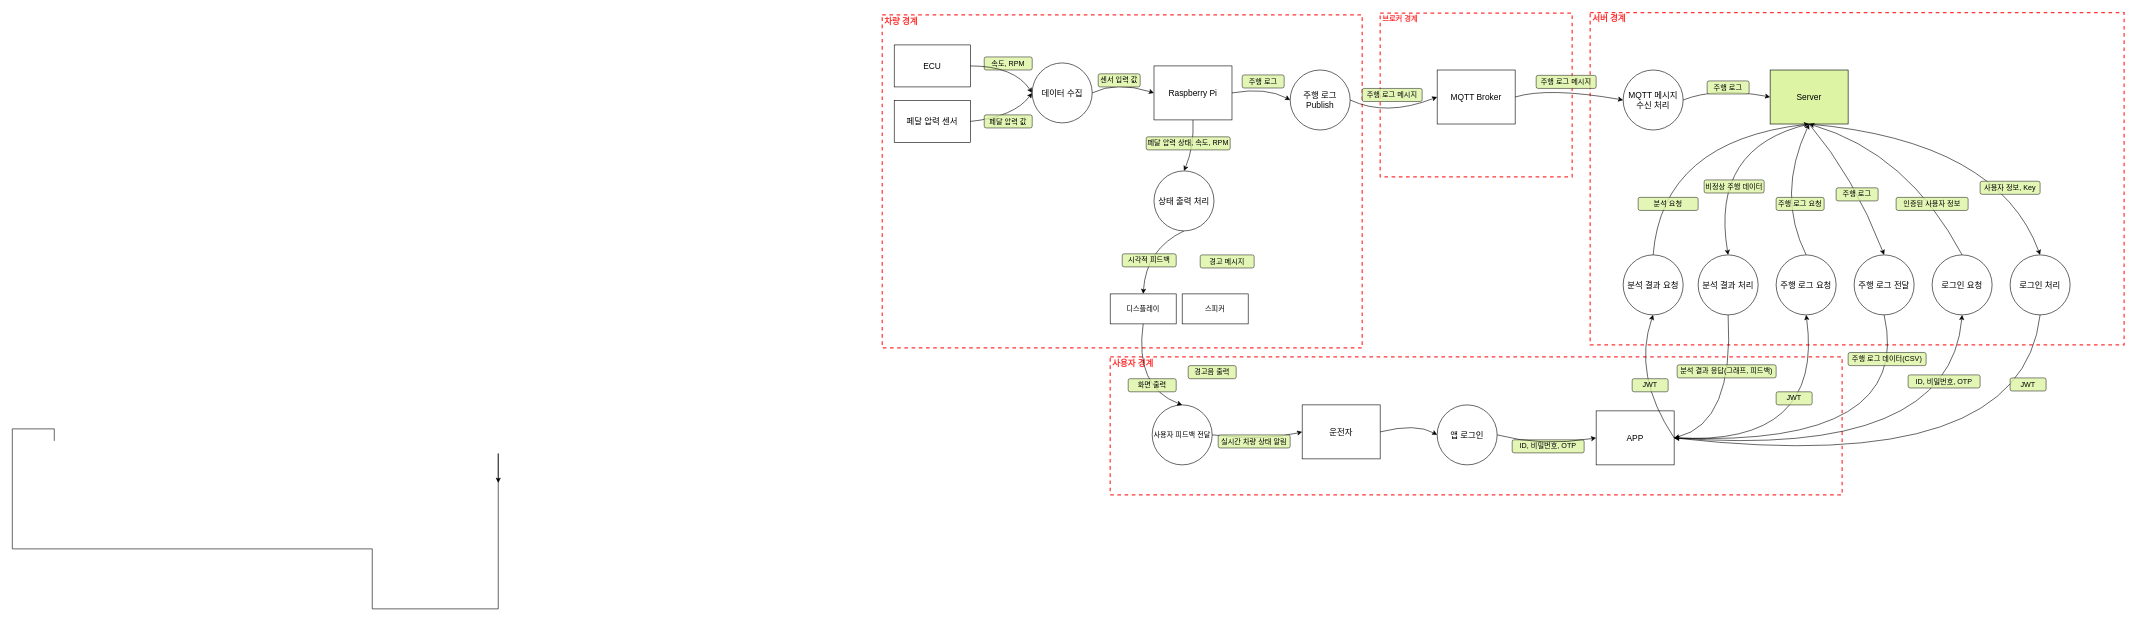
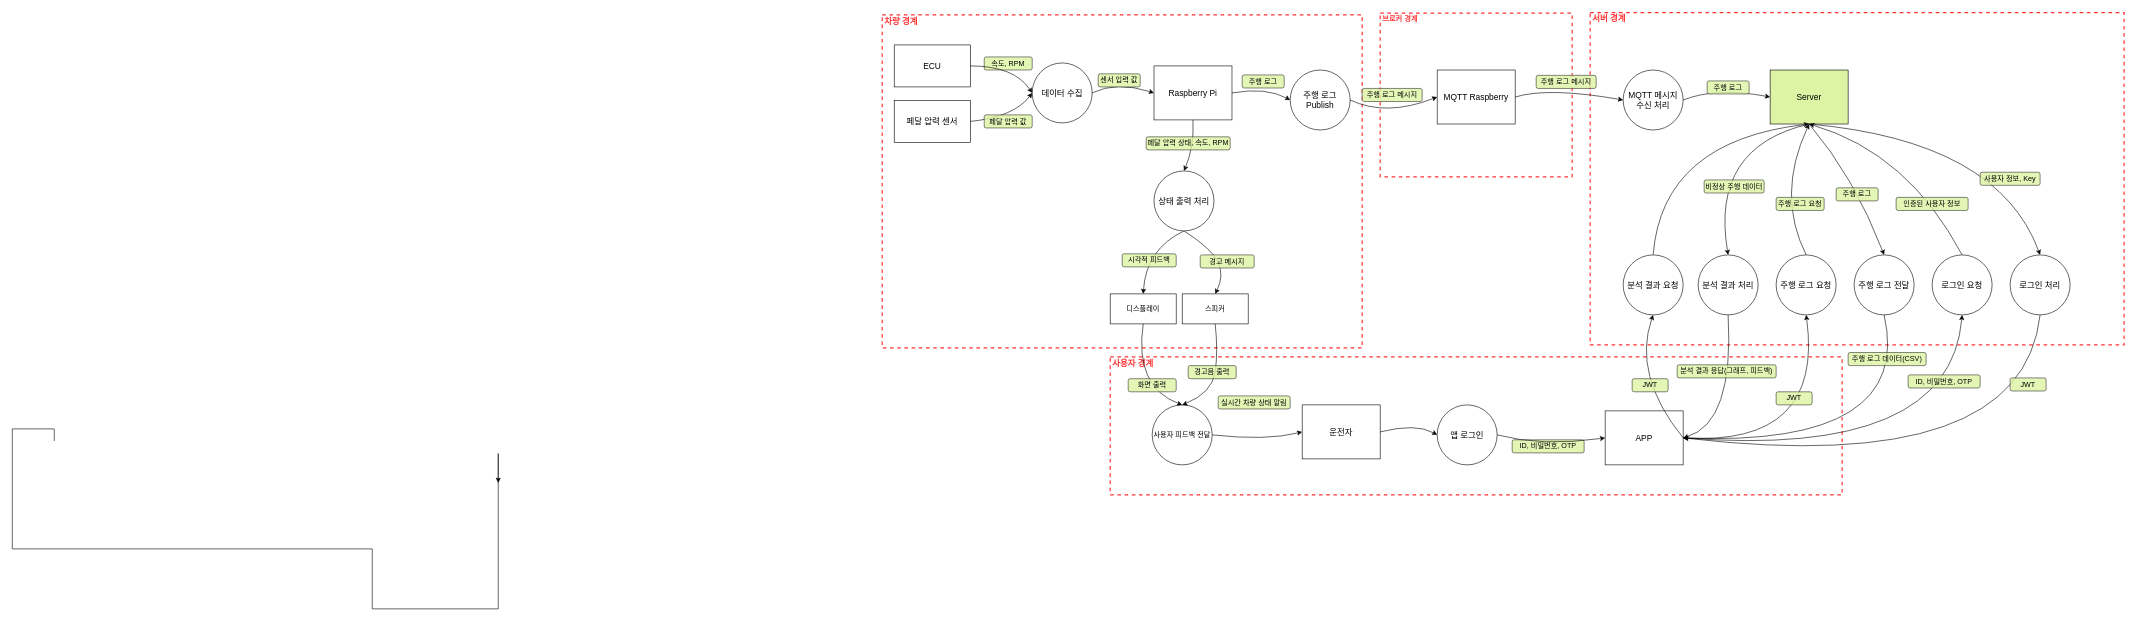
(1476, 97) -> (1476, 97)
(2010, 188) -> (2010, 179)
(1668, 204) -> none
none -> (1194, 238)
none -> (1203, 393)
(1635, 438) -> (1644, 438)
(1254, 441) -> (1254, 402)
